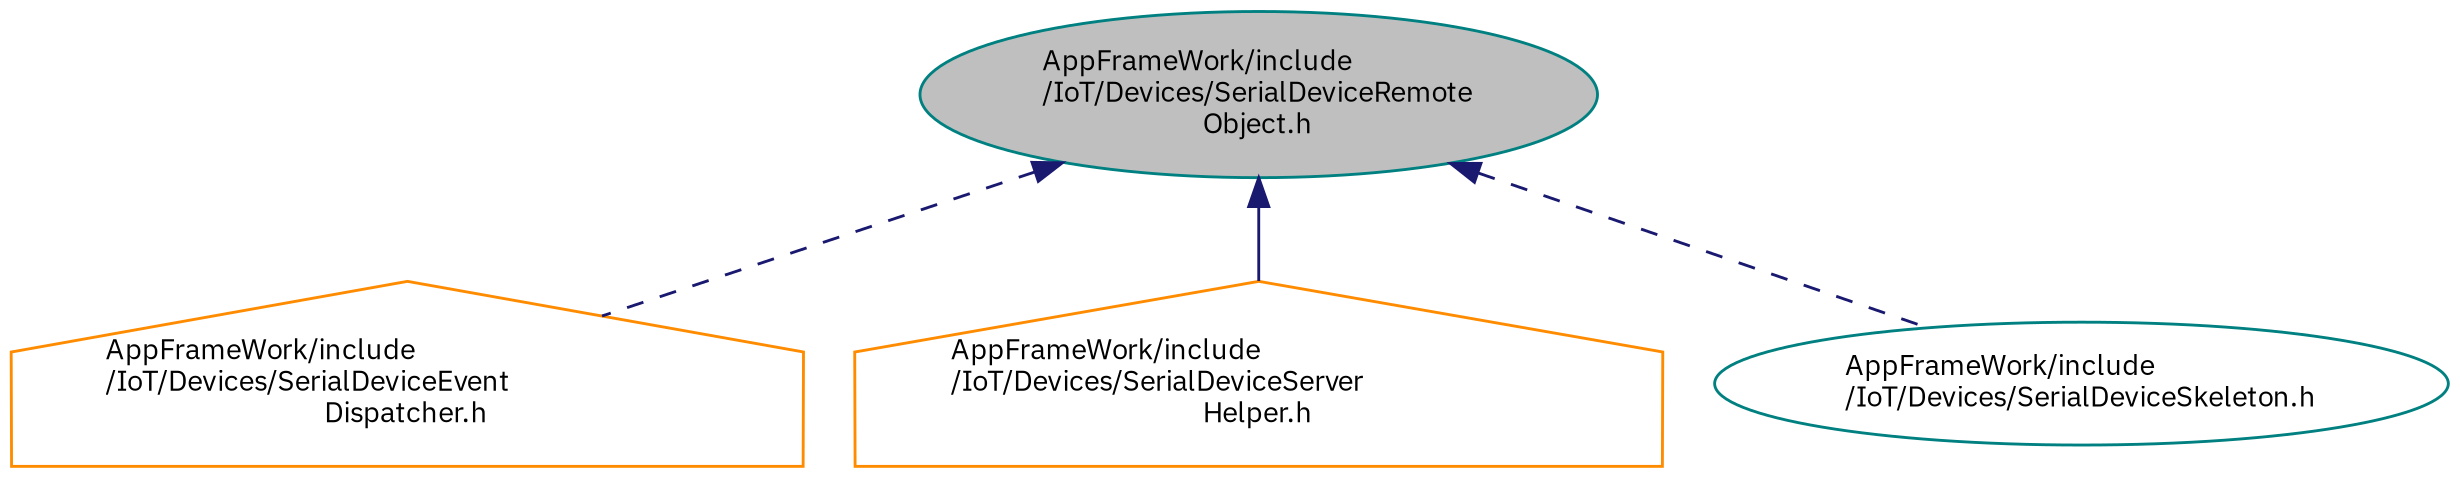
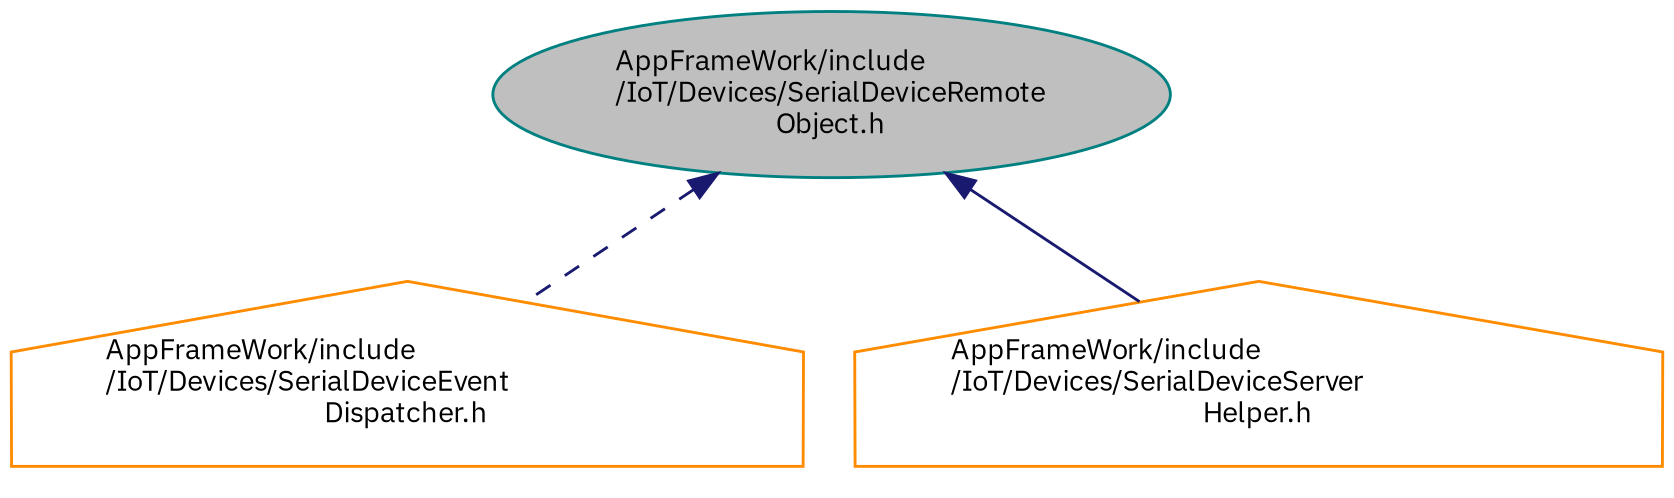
(2081, 384) -> none
